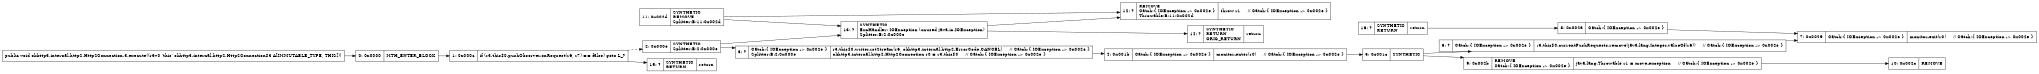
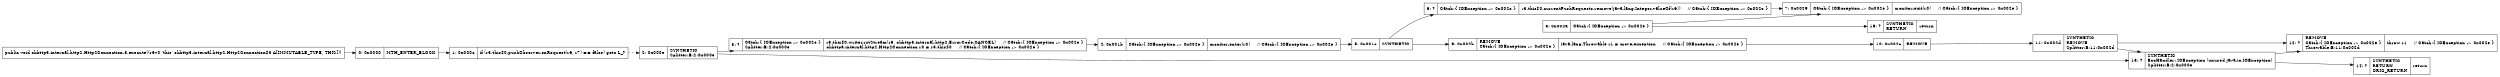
(1491, 28) -> (1758, 26)
none -> (1980, 44)
(682, 65) -> none
